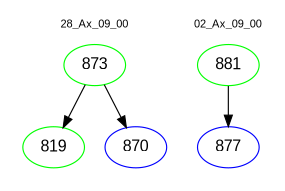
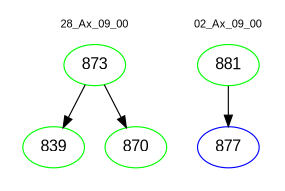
(54, 147) -> (54, 147)
(136, 147) -> (136, 147)
